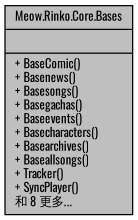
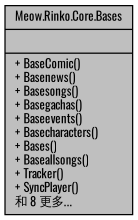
(52, 147) -> (36, 147)
